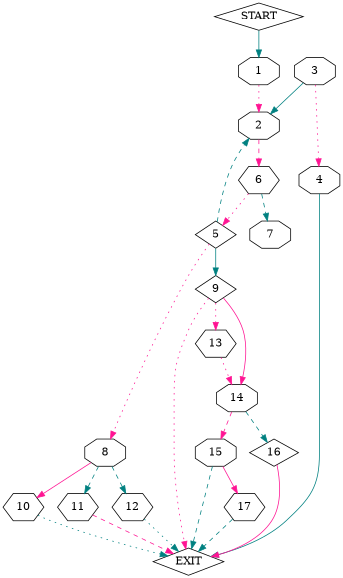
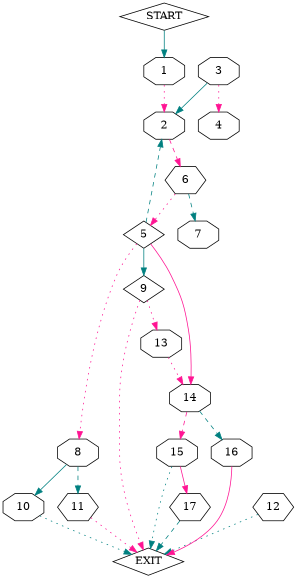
(244, 335) -> (184, 306)
(216, 344) -> (161, 344)
(319, 401) -> none
(274, 453) -> (232, 453)
(117, 477) -> none
(67, 478) -> (53, 477)
(203, 504) -> (160, 503)
(23, 507) -> (23, 507)
(130, 533) -> (111, 533)
